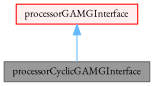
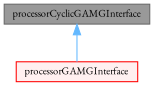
(77, 48) -> (77, 48)
